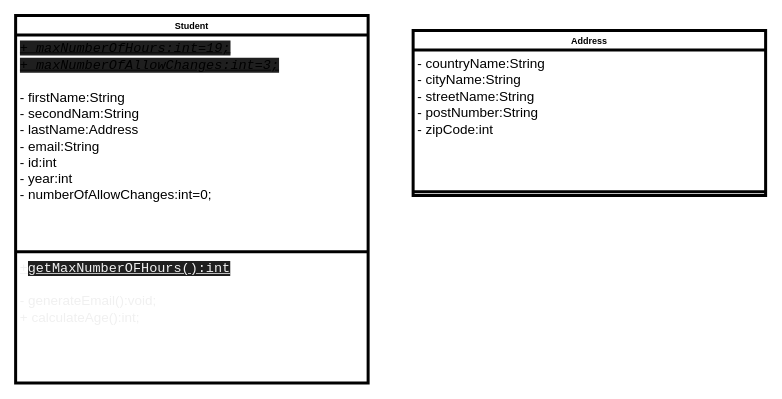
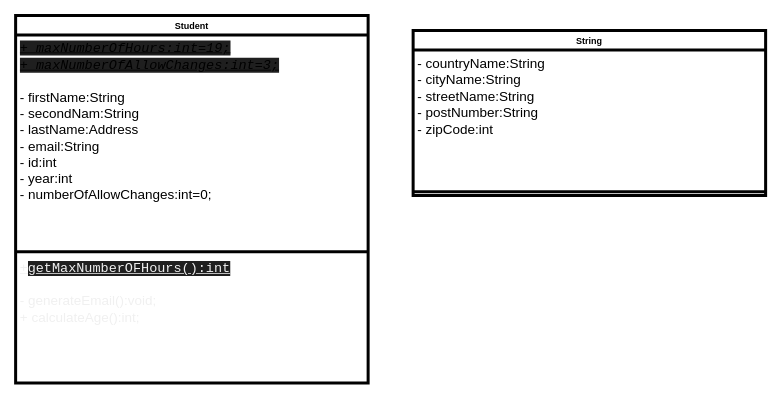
(589, 41) -> (589, 41)
